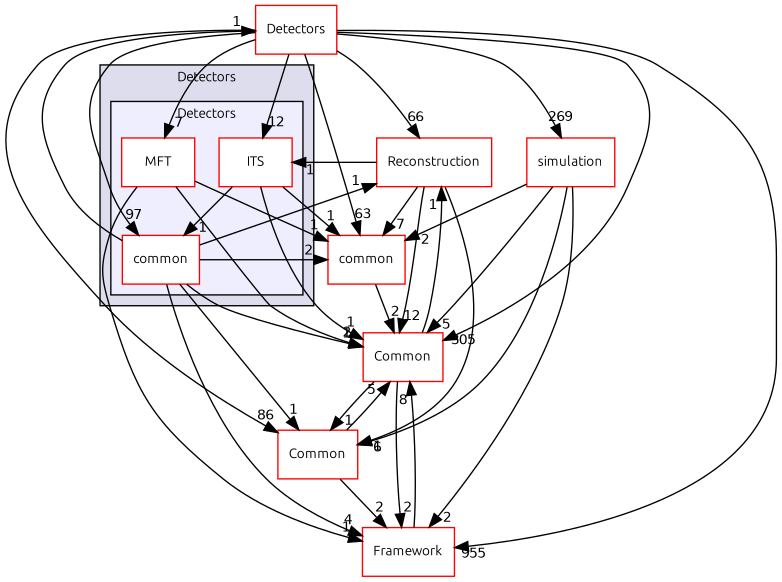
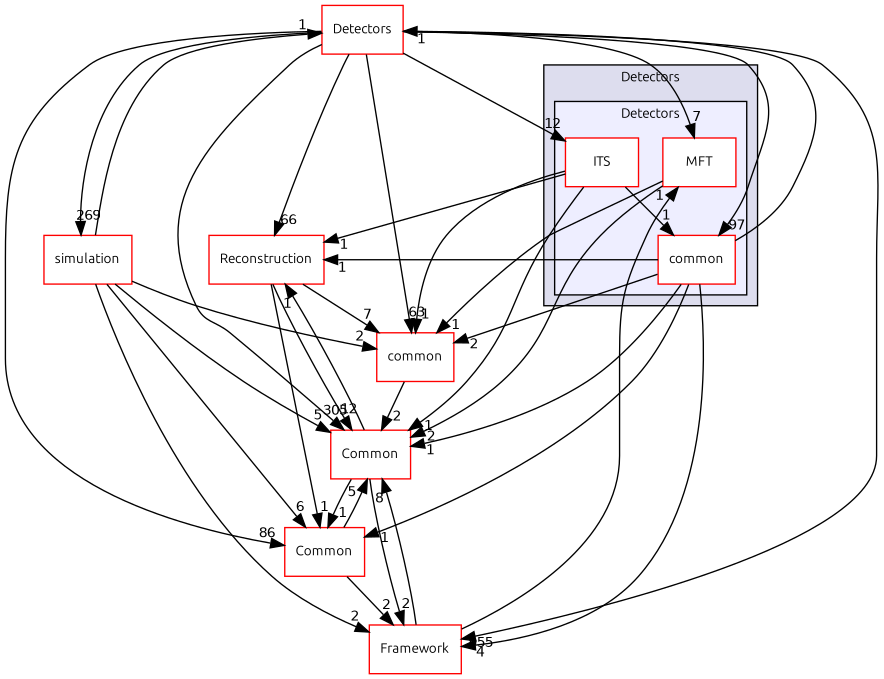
none -> (150, 79)
(348, 162) -> (451, 206)
(153, 408) -> (620, 445)
